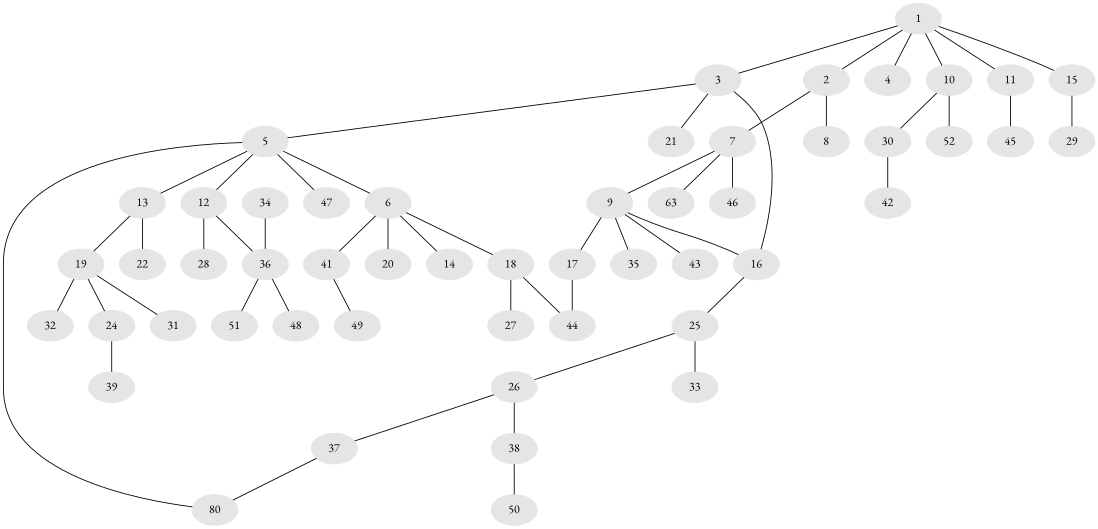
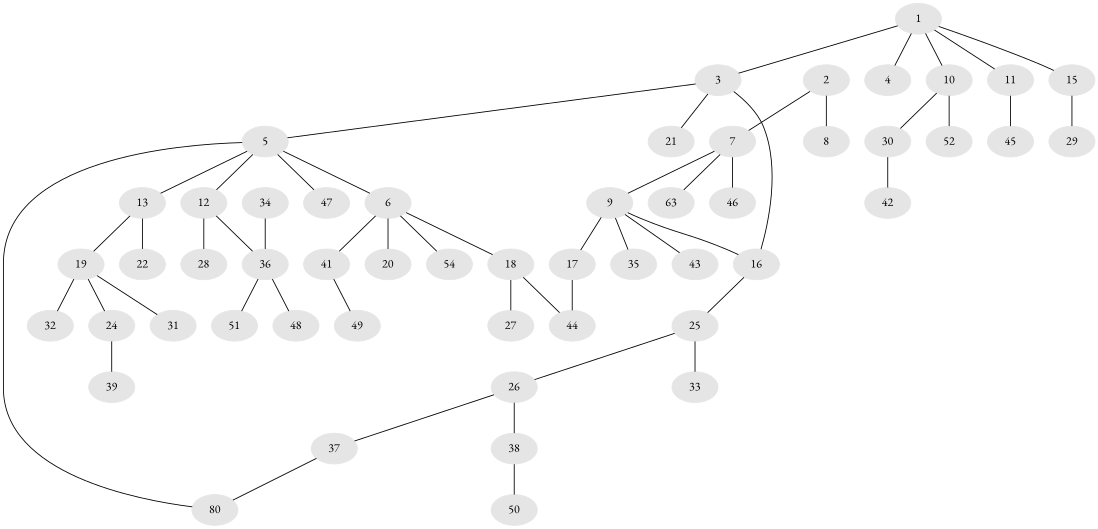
(872, 50) -> none
(449, 264) -> (449, 264)
